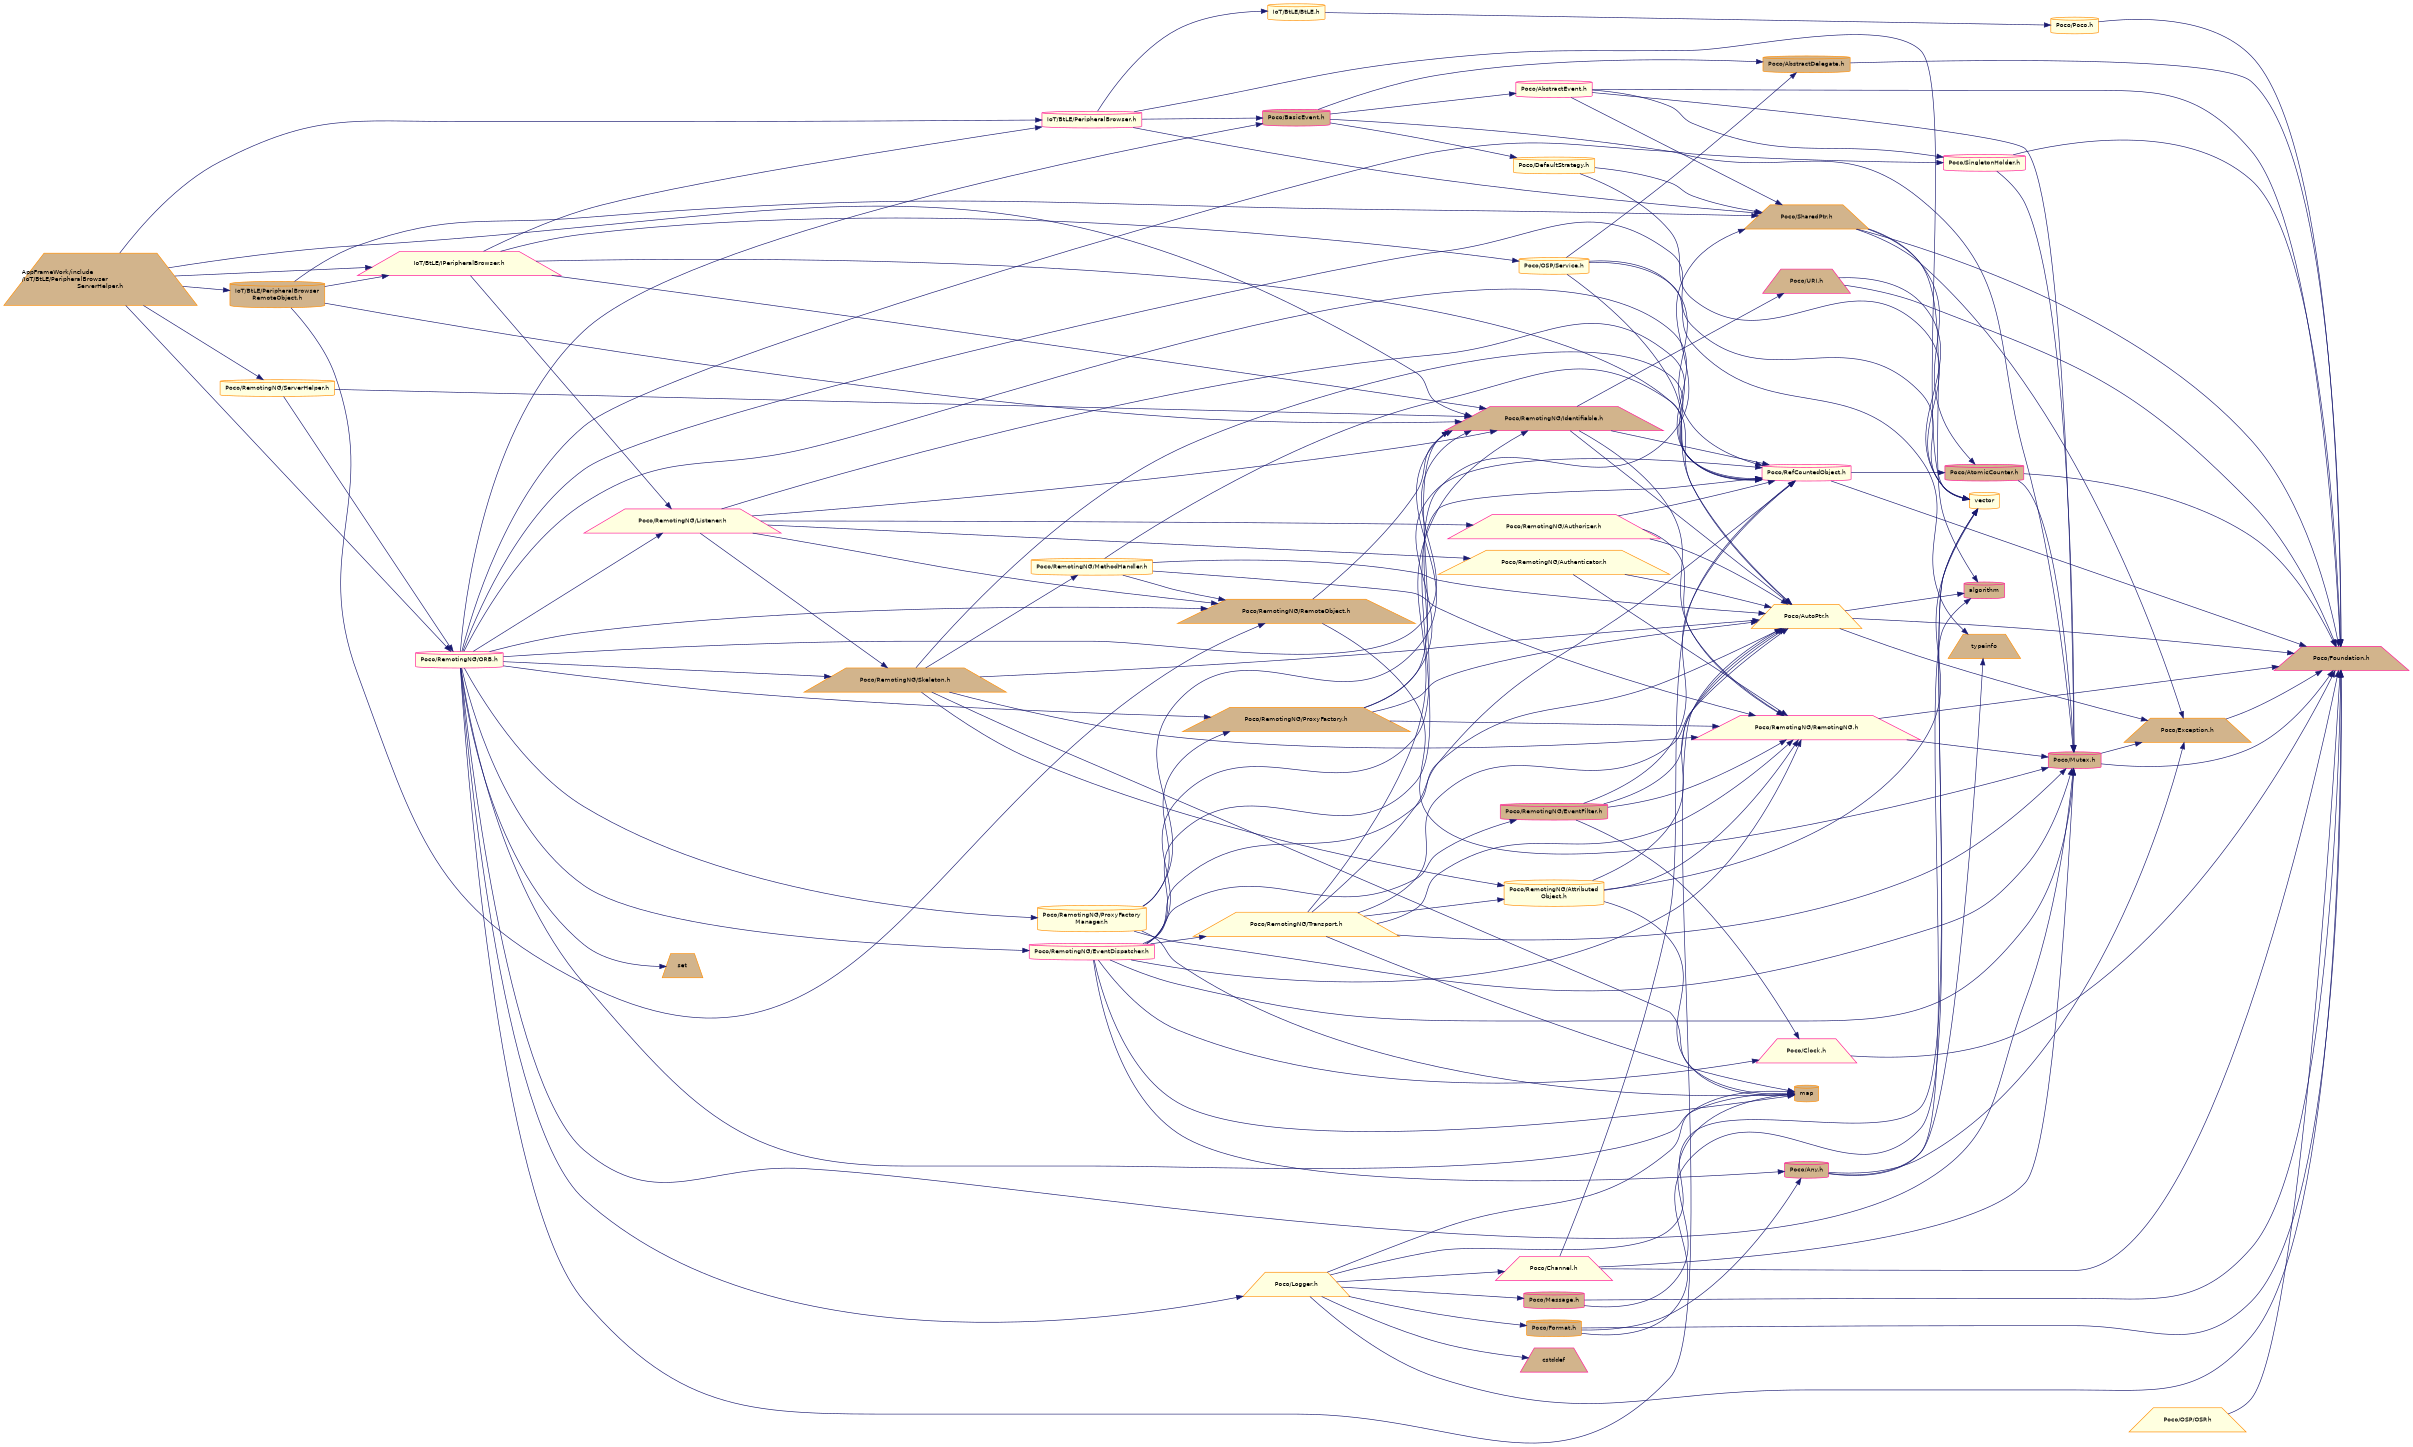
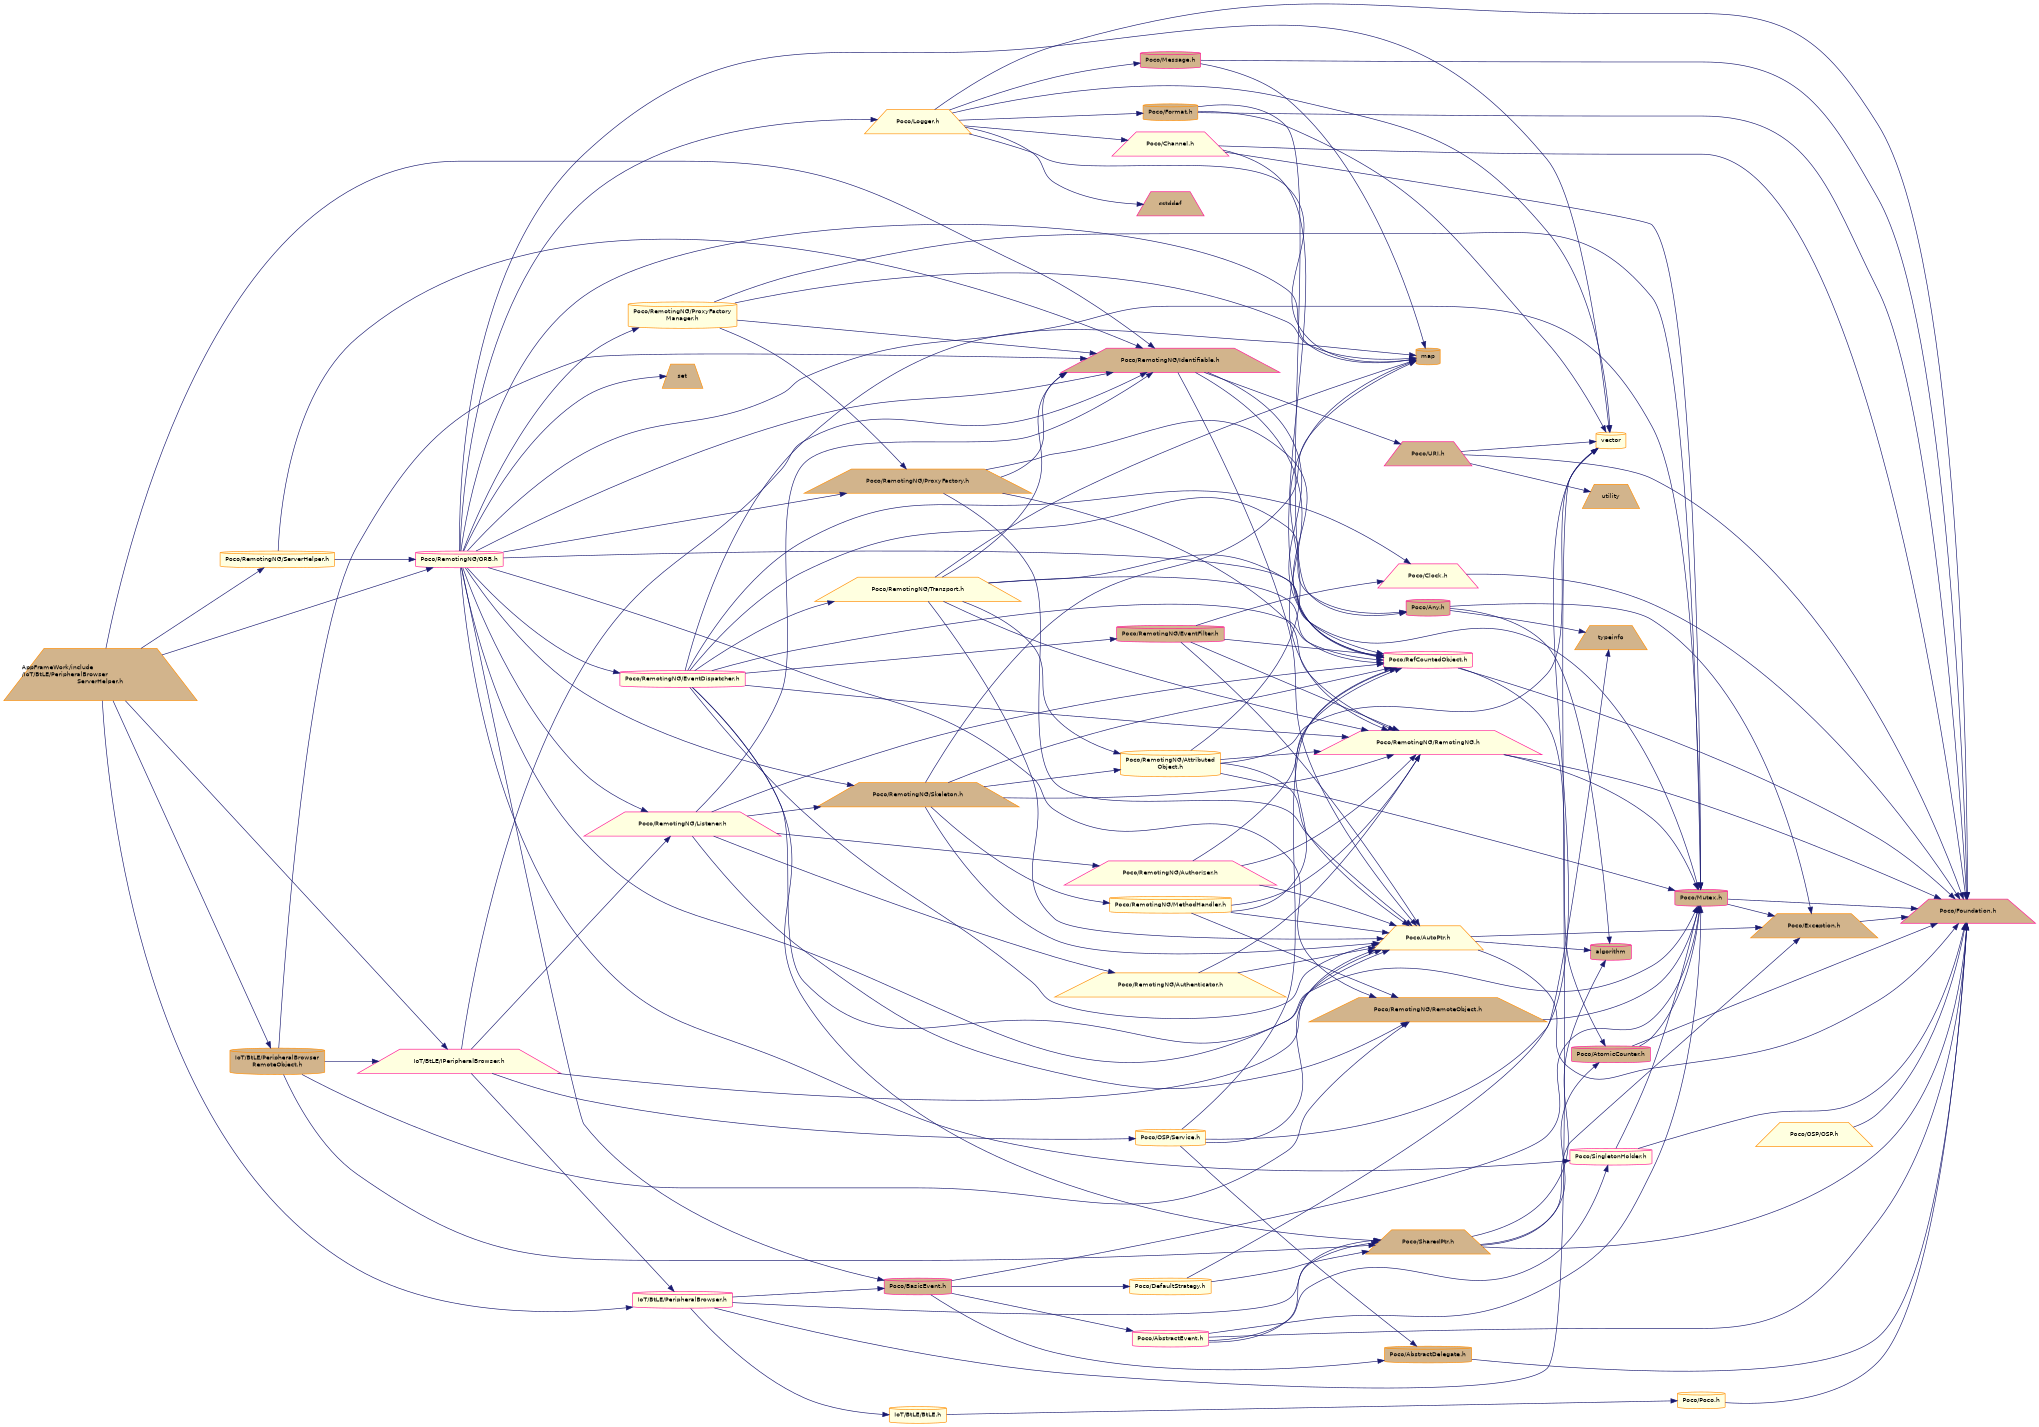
none -> (1611, 496)
(1388, 528) -> none
none -> (1445, 828)
